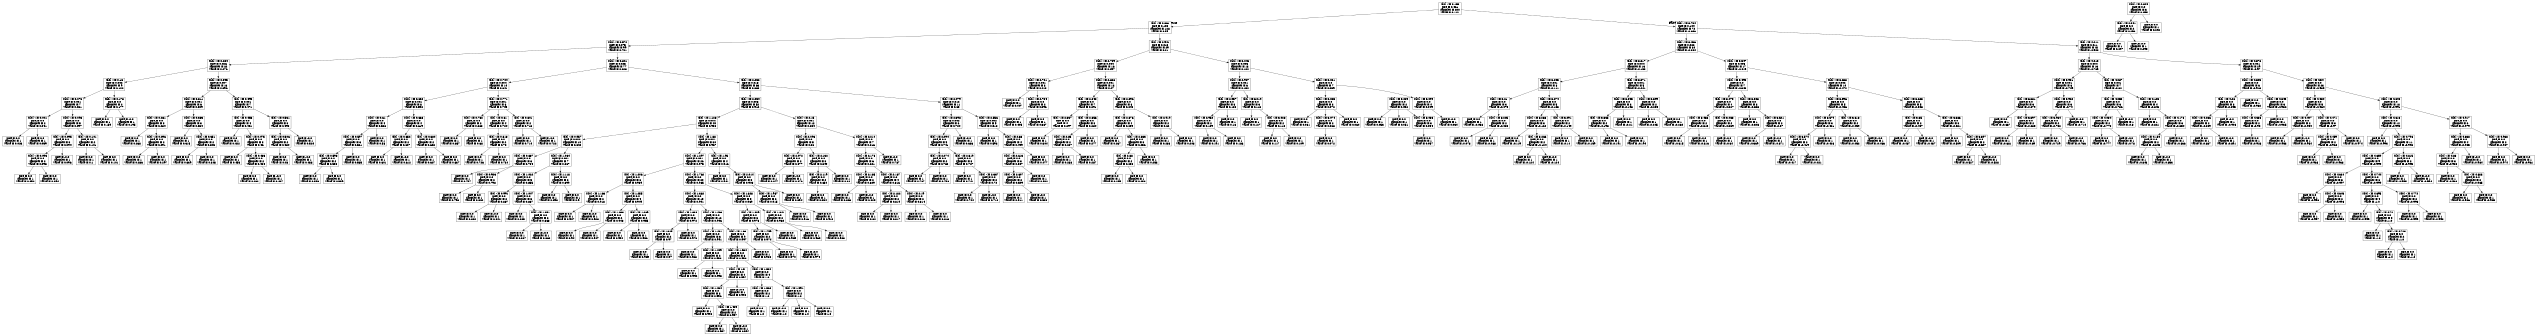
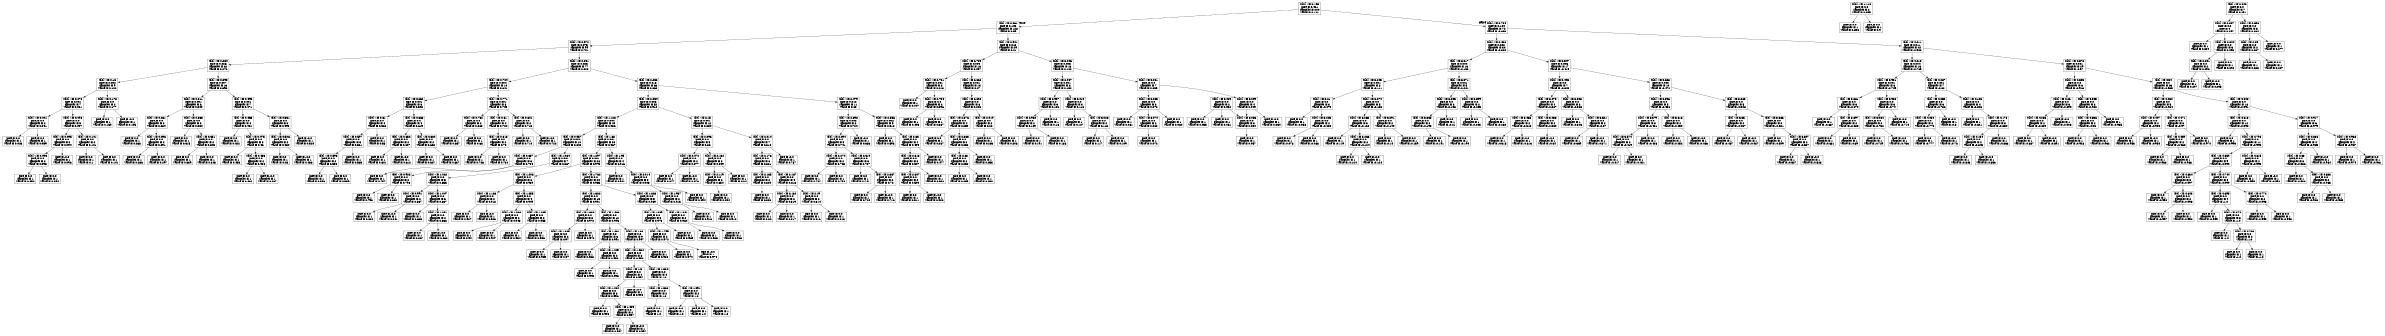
none -> (2225, 36)
(1097, 93) -> none
(2252, 111) -> (2094, 132)
(1812, 160) -> (1635, 160)
(560, 169) -> none
(866, 198) -> none
(811, 255) -> (708, 255)
